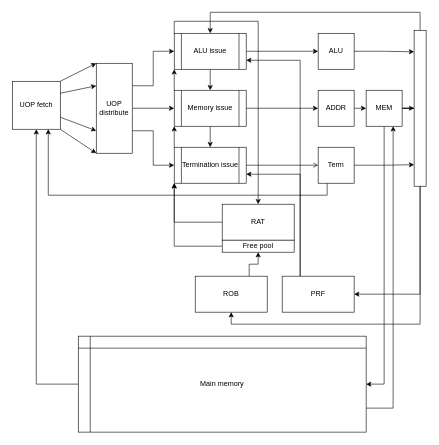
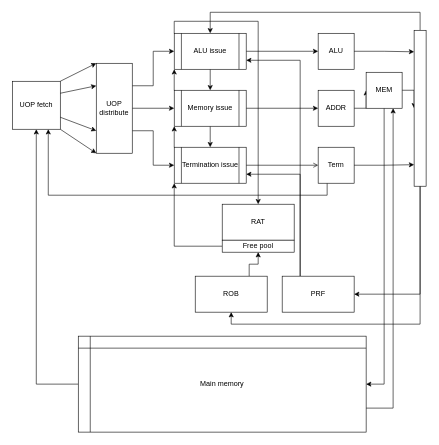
(384, 108) -> (384, 90)
(199, 222) -> none
